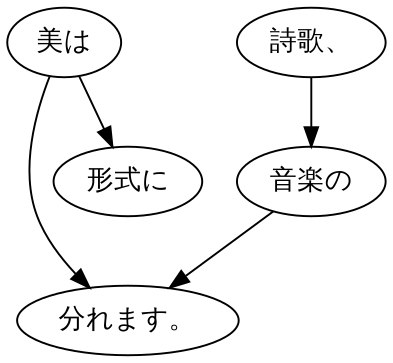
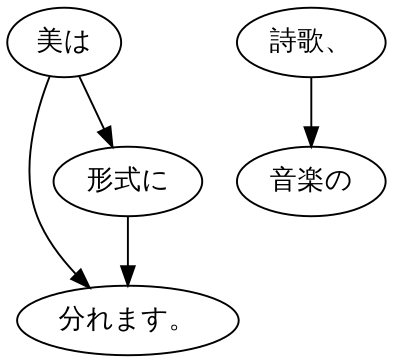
(230, 244) -> (128, 242)
